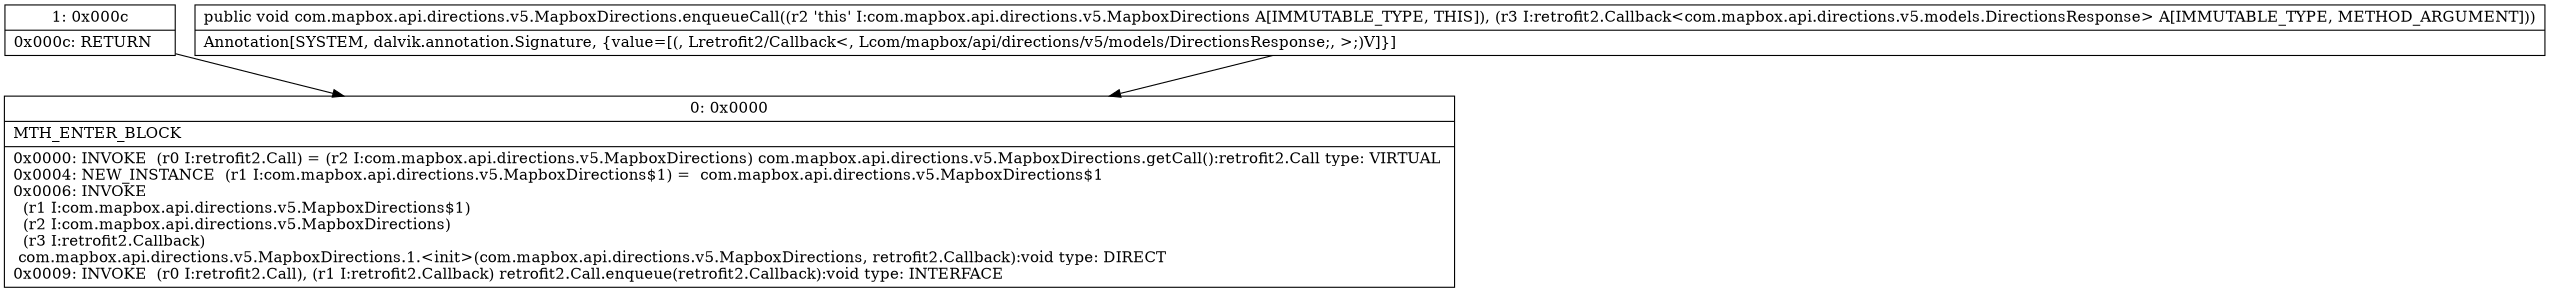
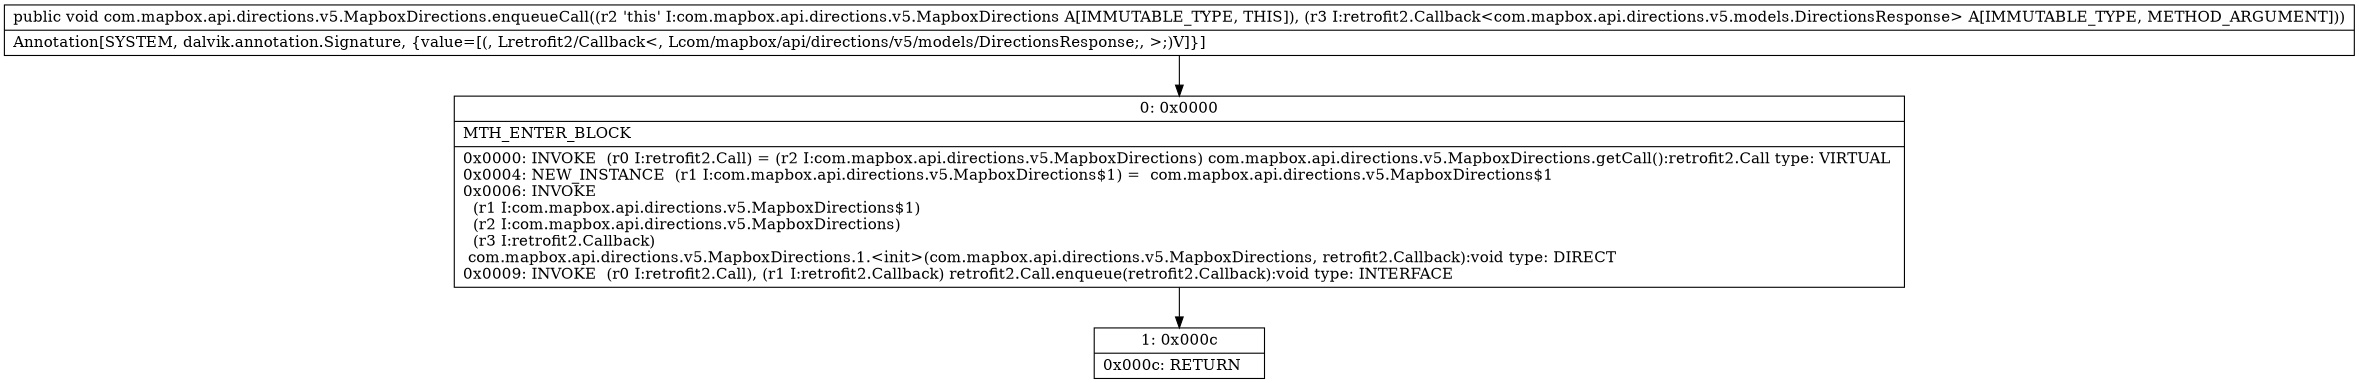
(254, 74) -> (1179, 302)
